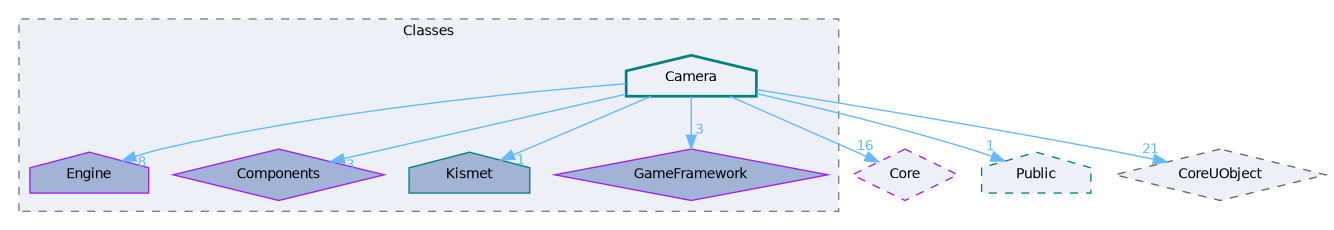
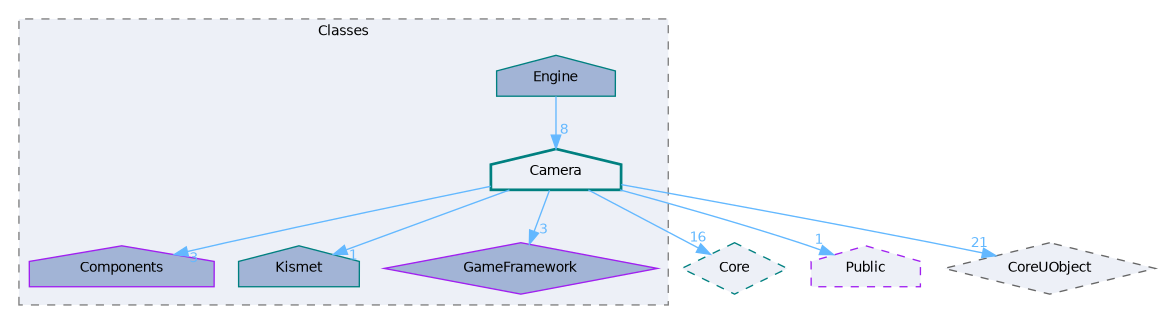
(379, 110) -> (556, 116)
(89, 175) -> (556, 78)
(279, 175) -> (122, 268)
(905, 175) -> (735, 268)
(1036, 175) -> (866, 268)
